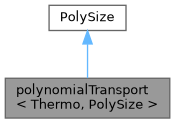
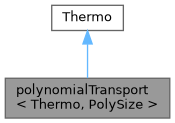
(88, 18) -> (88, 18)
